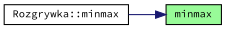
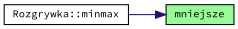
(194, 15) -> (200, 15)
